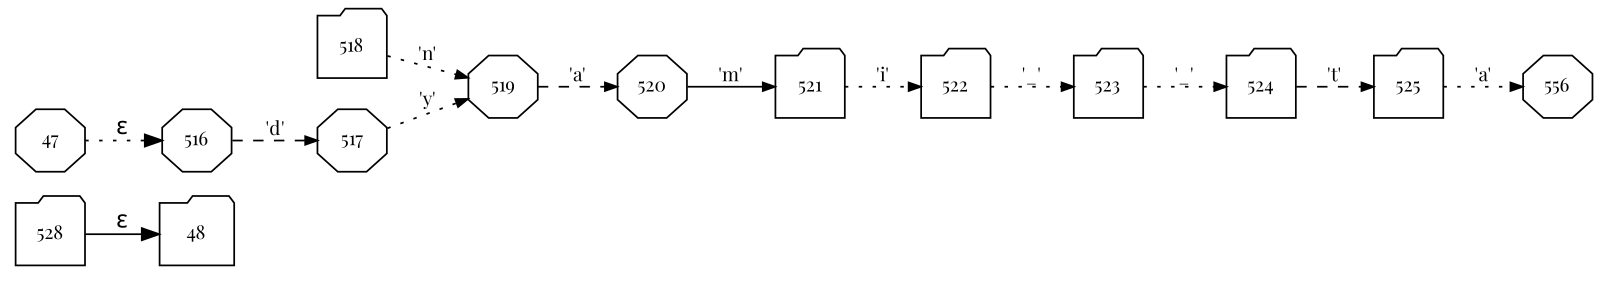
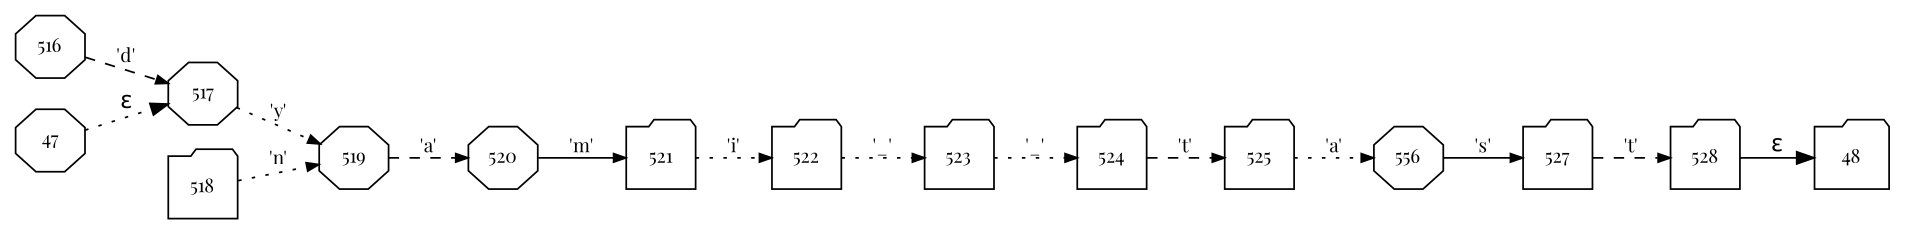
(115, 141) -> (118, 120)
none -> (1558, 158)
